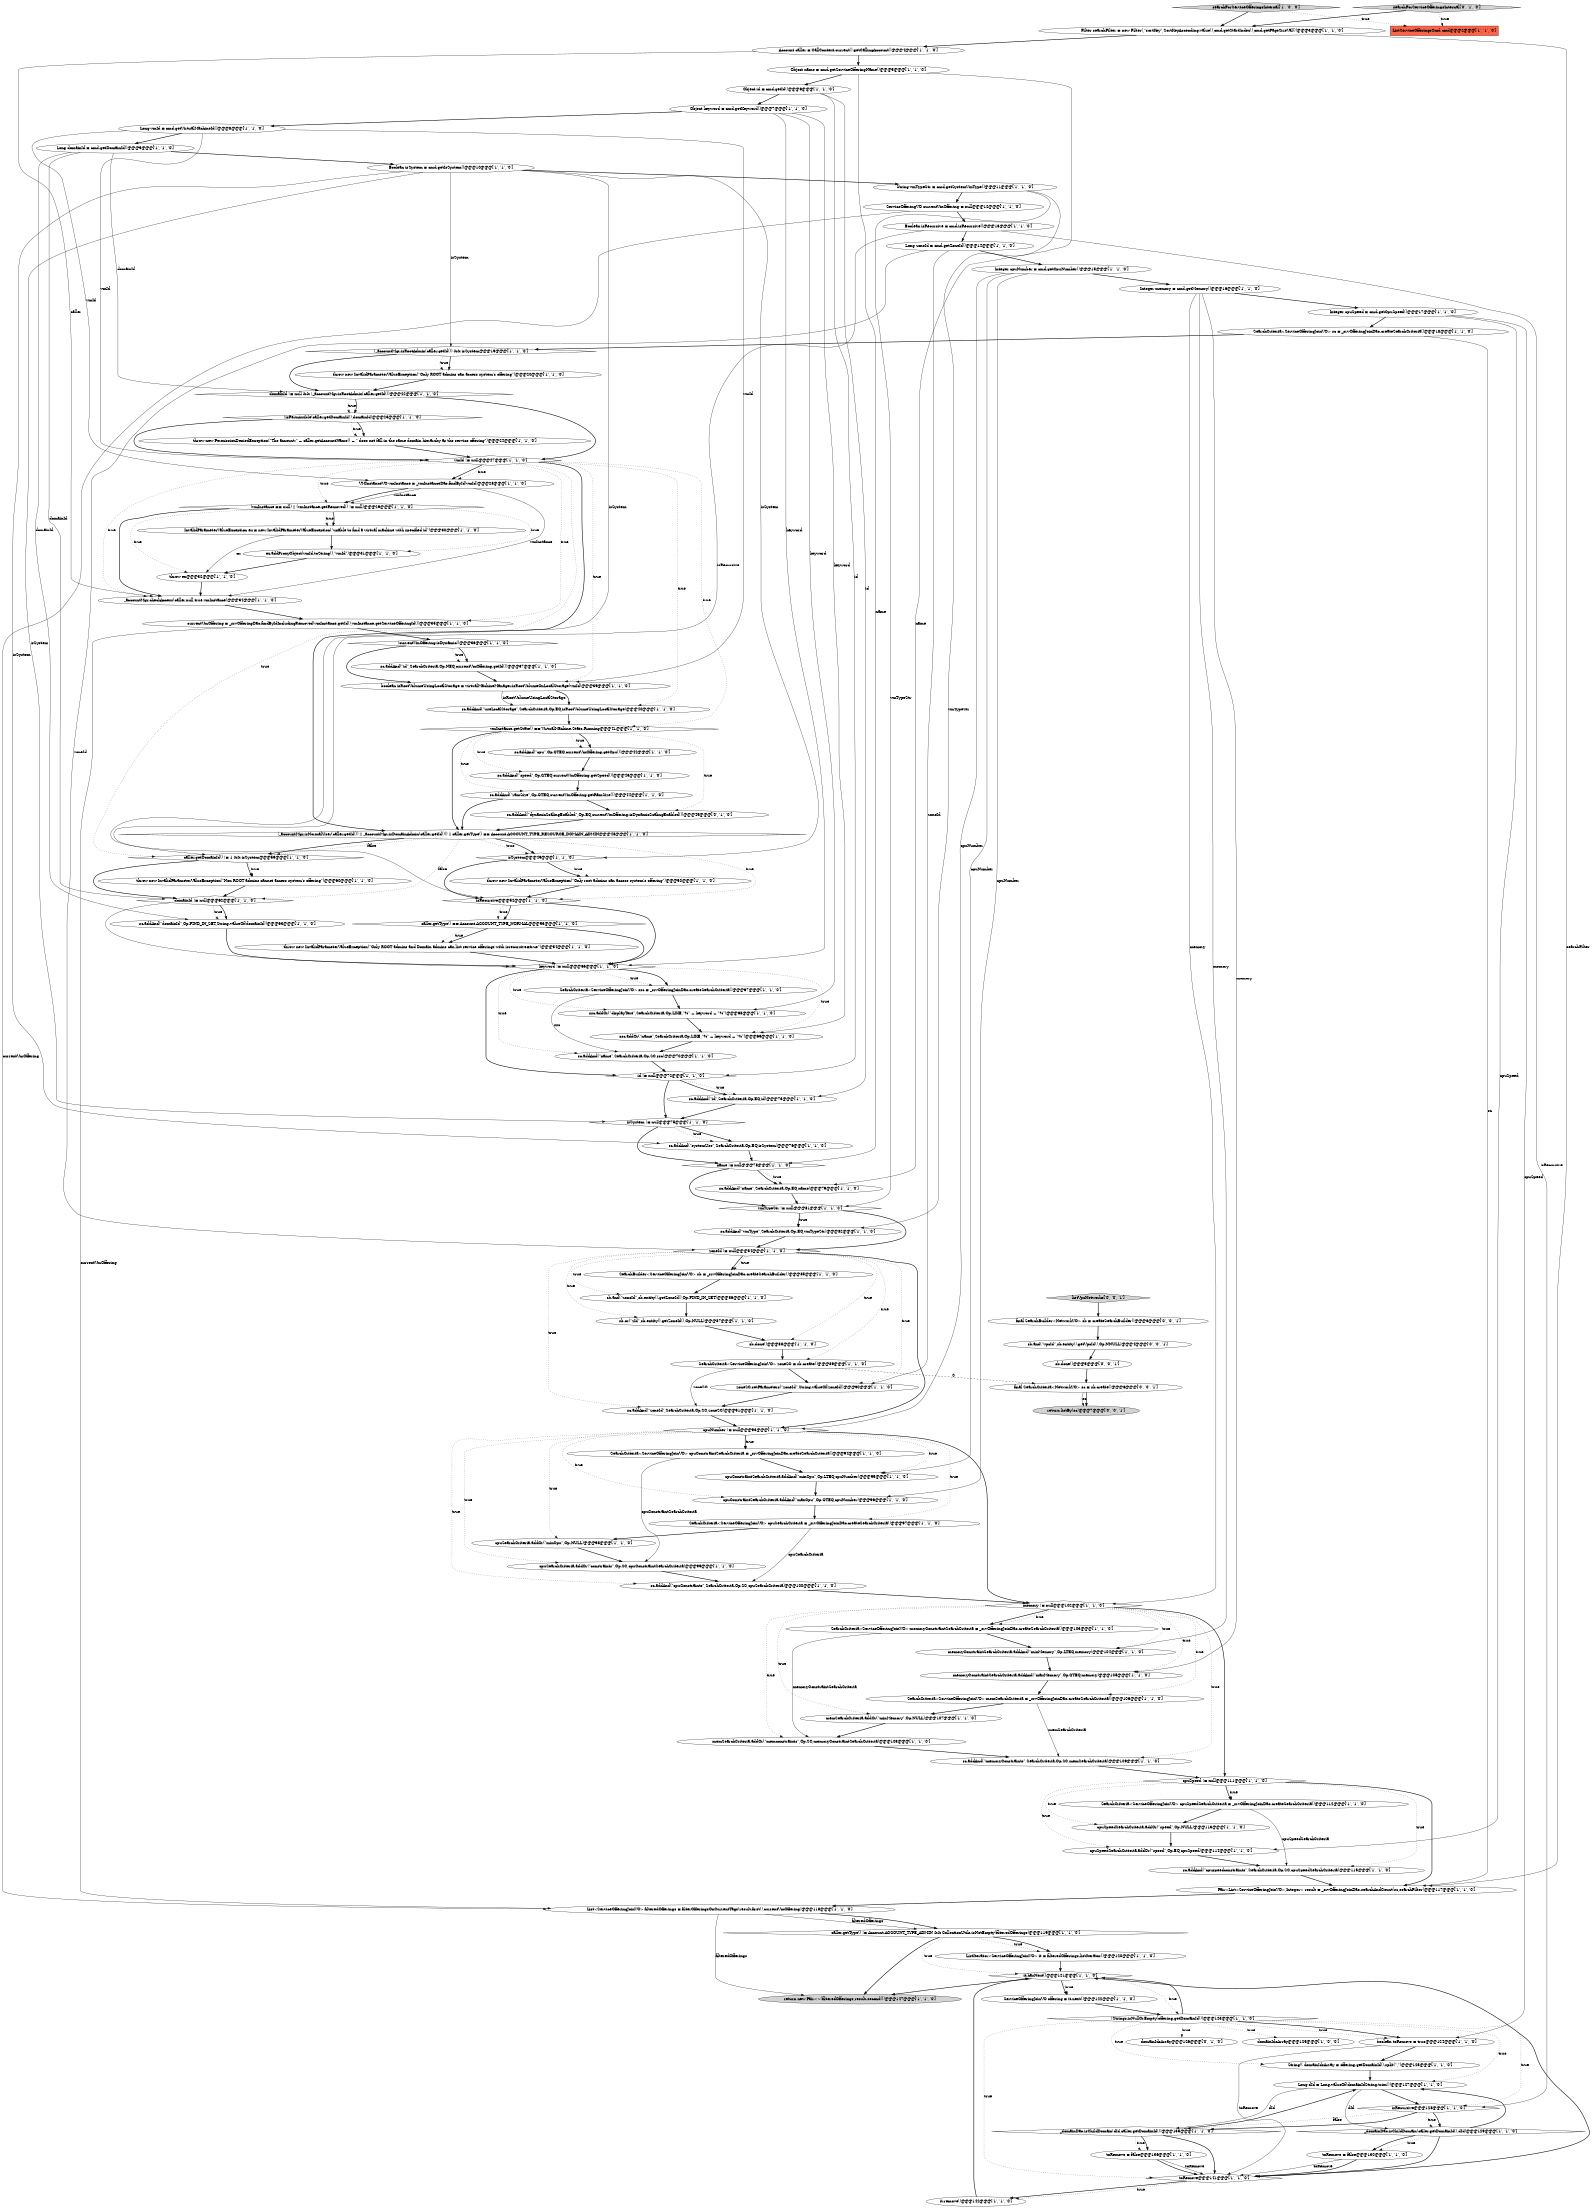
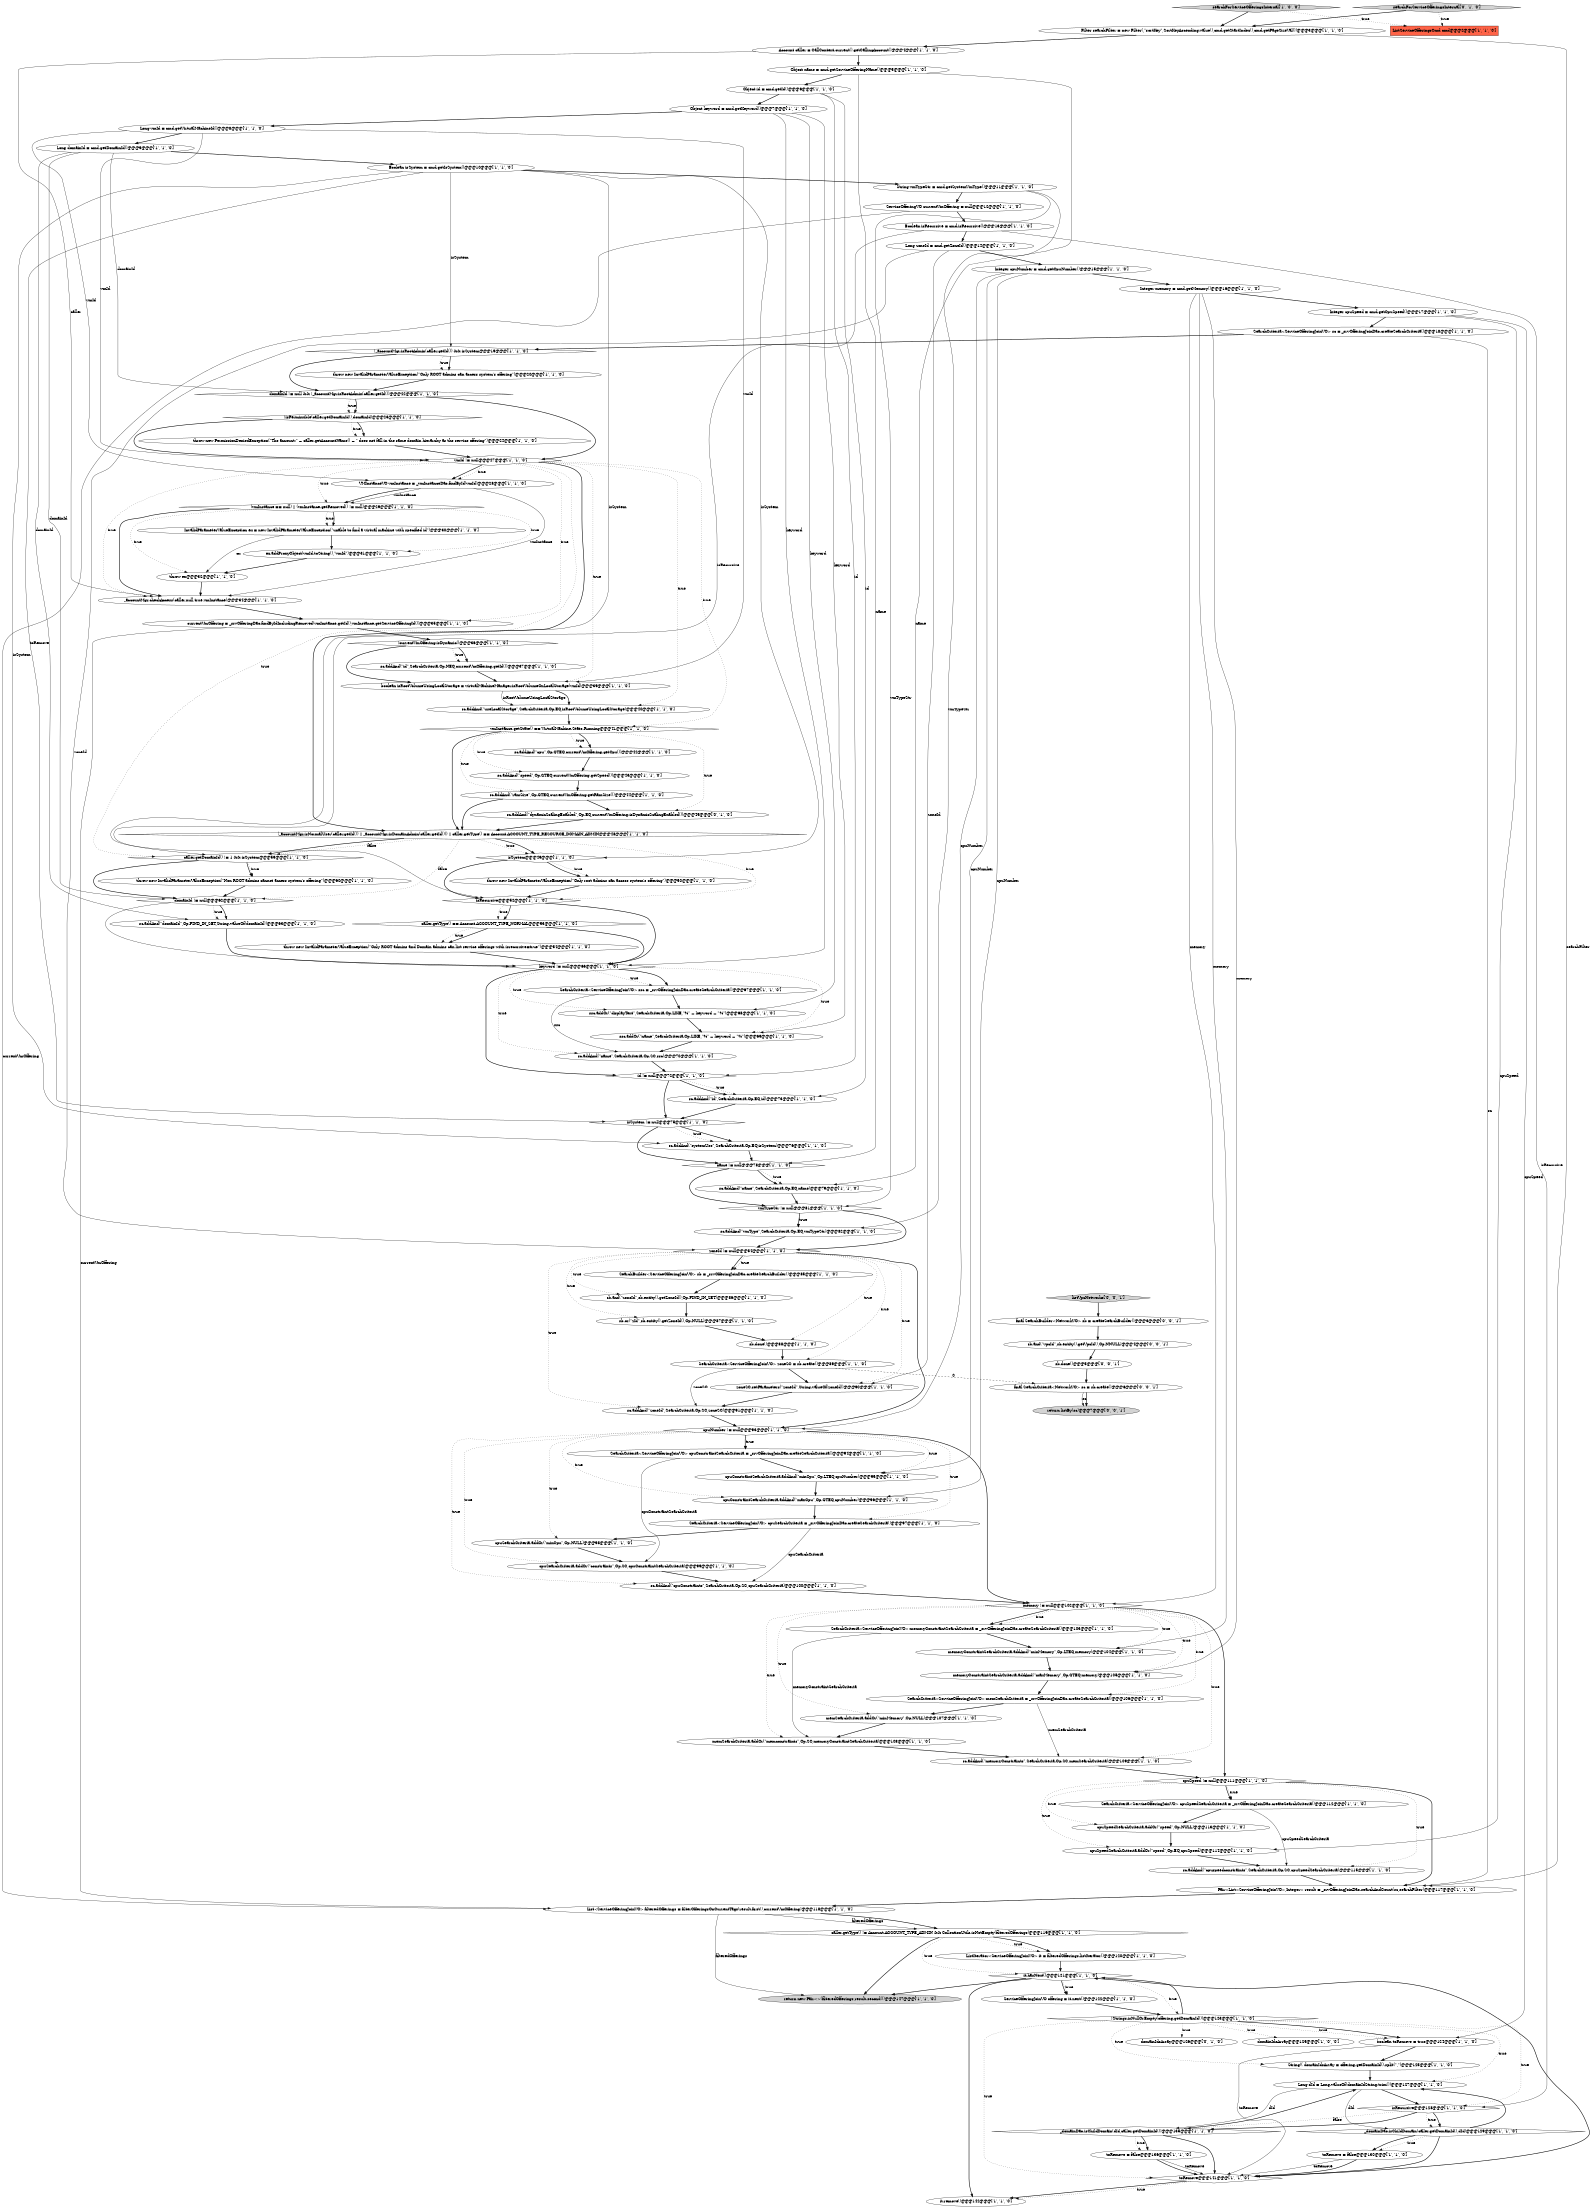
(39, 643) -> (39, 643)
(974, 2069) -> (969, 2065)
